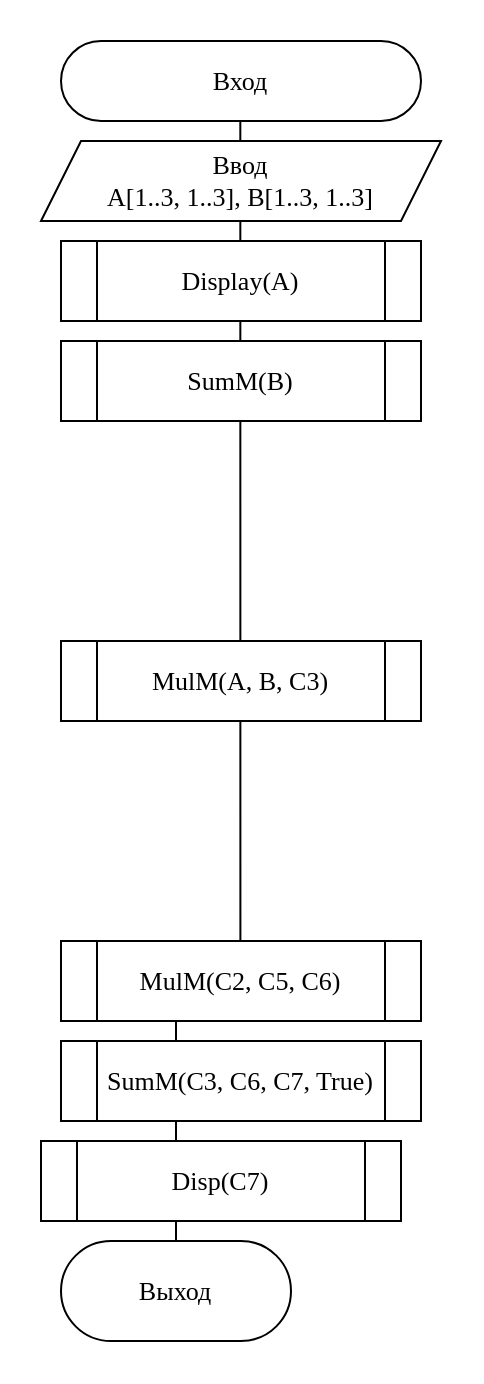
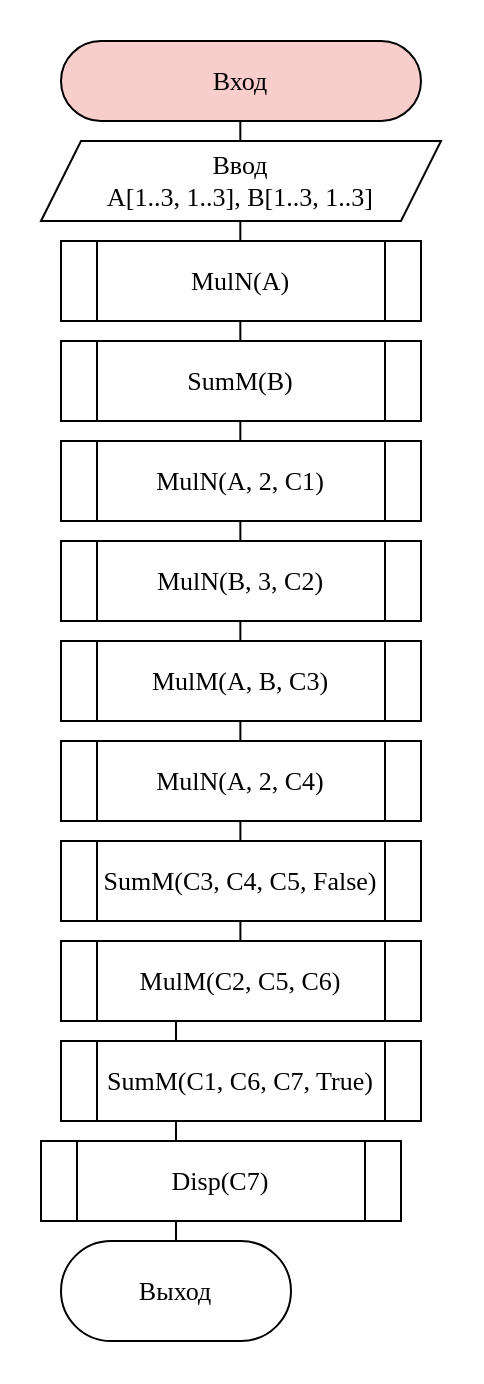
(241, 81) -> (241, 81)
(241, 281) -> (241, 281)
none -> (241, 481)
none -> (241, 581)
none -> (241, 781)
none -> (241, 881)
(241, 1081) -> (241, 1081)
